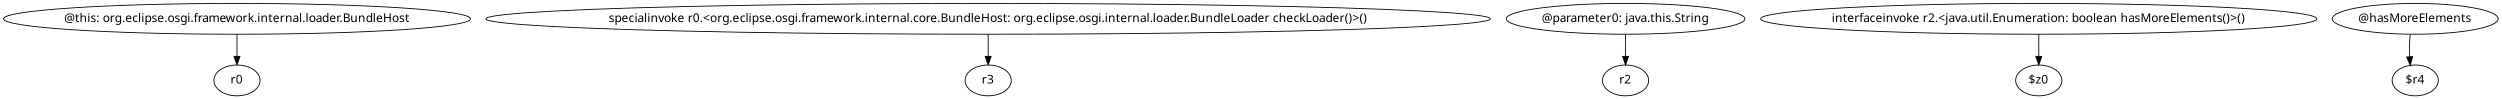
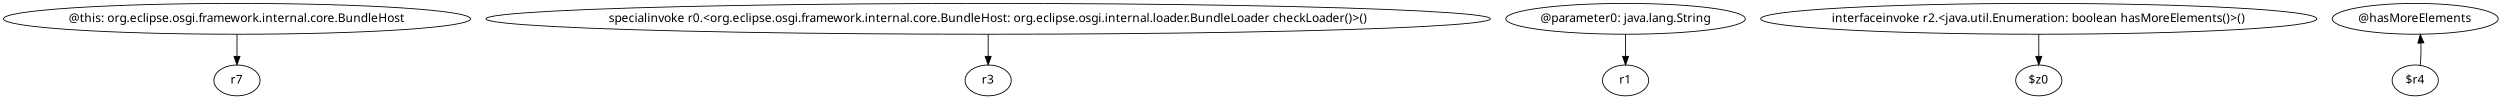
(237, 19) -> (237, 19)
(1626, 19) -> (1626, 19)
(2410, 46) -> (2421, 54)
(237, 80) -> (237, 80)
(1626, 80) -> (1626, 80)
